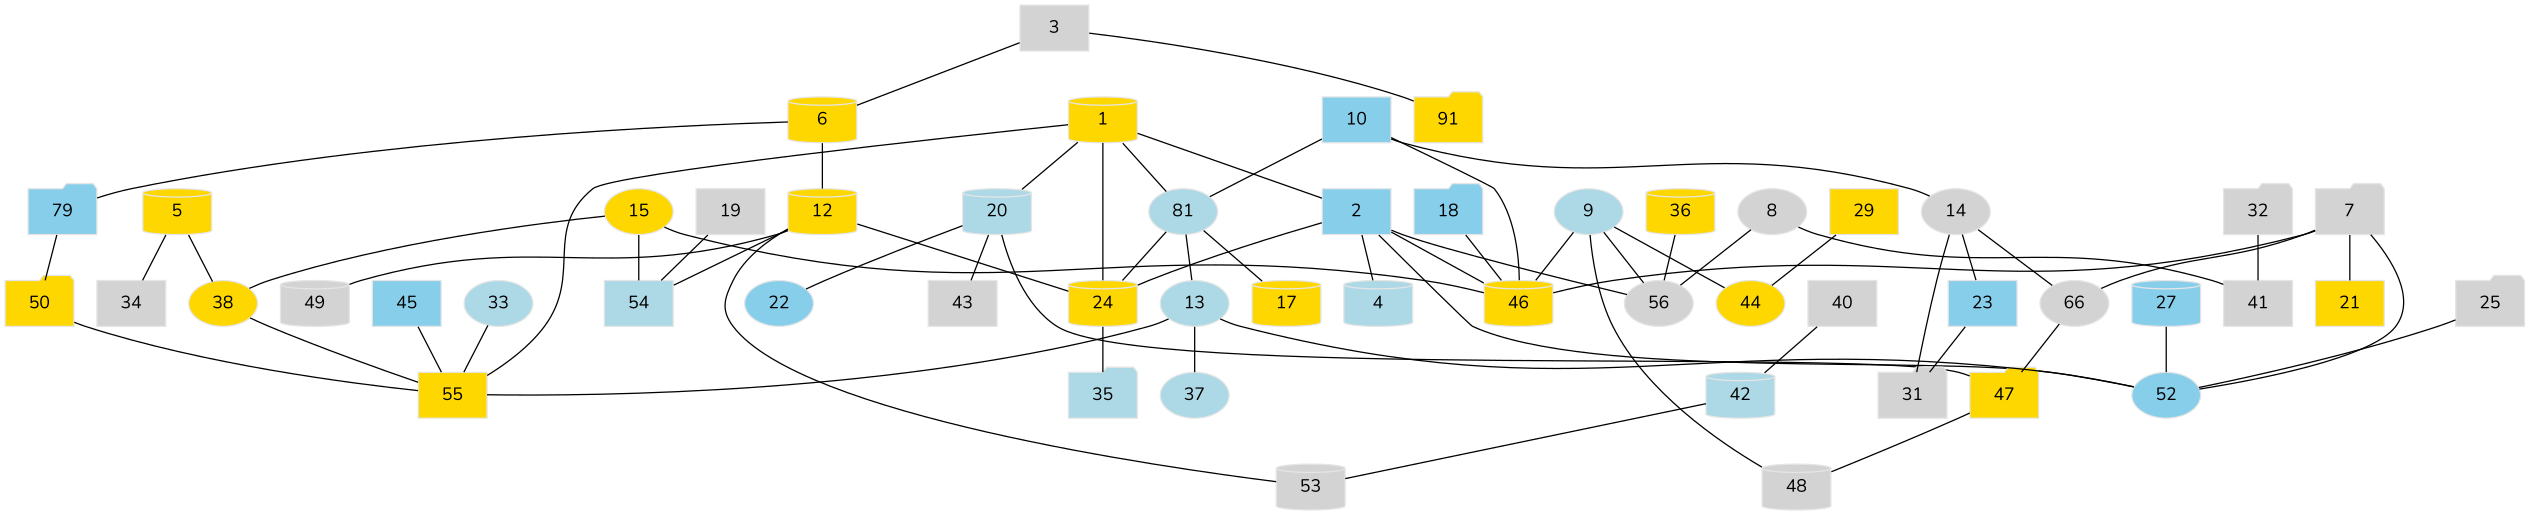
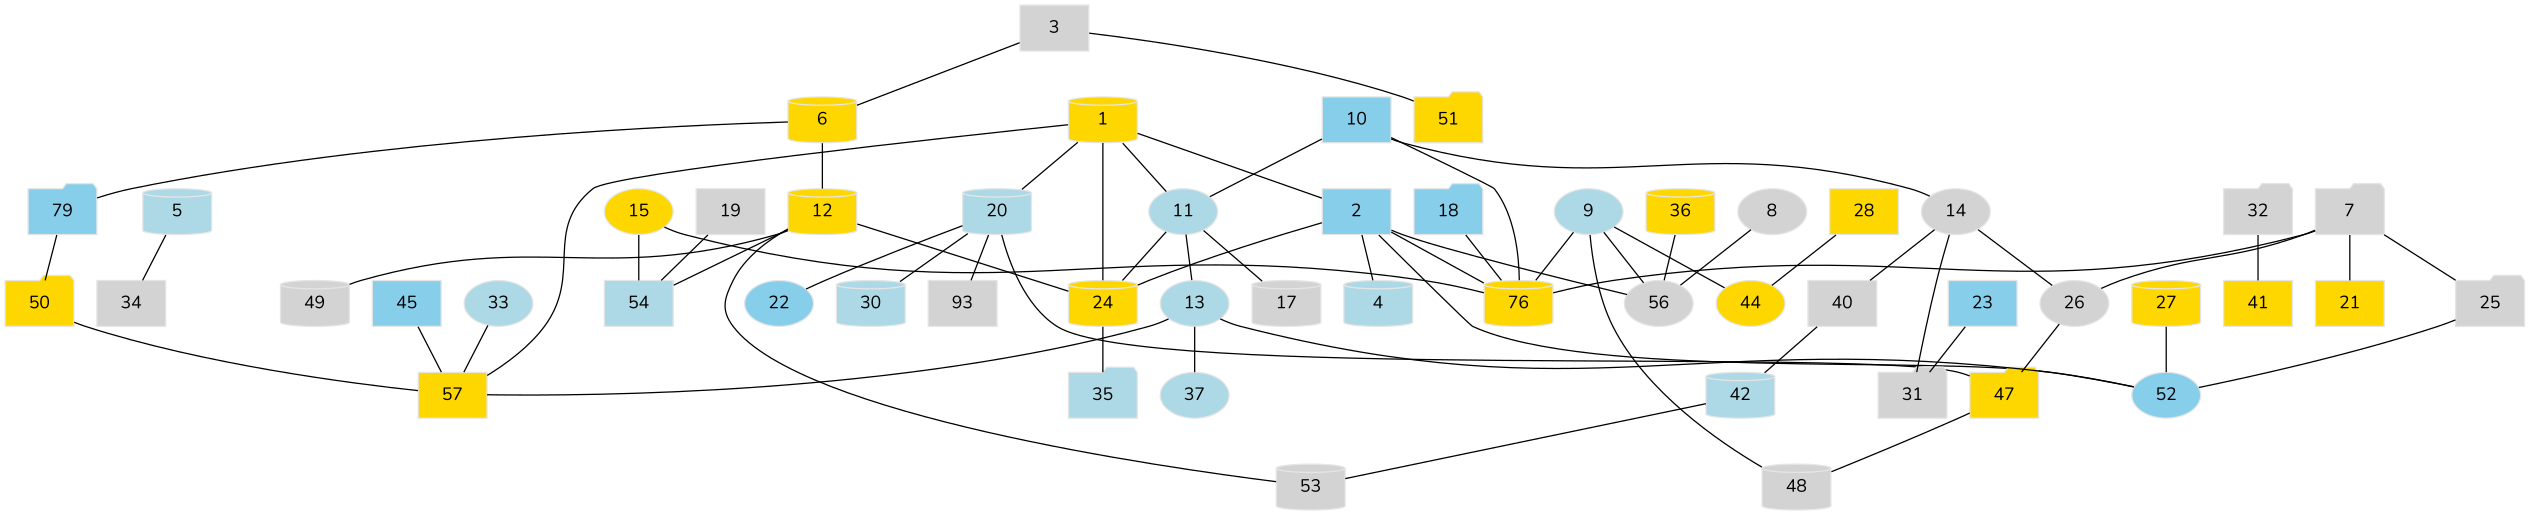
(1448, 120) -> (1448, 120)
(177, 212) -> (177, 212)
(1183, 212) -> (1183, 212)
(1864, 212) -> (1864, 212)
(1967, 249) -> (1902, 255)
(2000, 258) -> none
(223, 303) -> none
none -> (871, 303)
(963, 303) -> (963, 303)
(1286, 303) -> (1286, 303)
(1519, 303) -> (1519, 303)
(2074, 303) -> (2074, 303)
(2166, 303) -> (2166, 303)
(2258, 303) -> (2258, 303)
(2391, 331) -> (2420, 258)
(453, 395) -> (453, 395)
